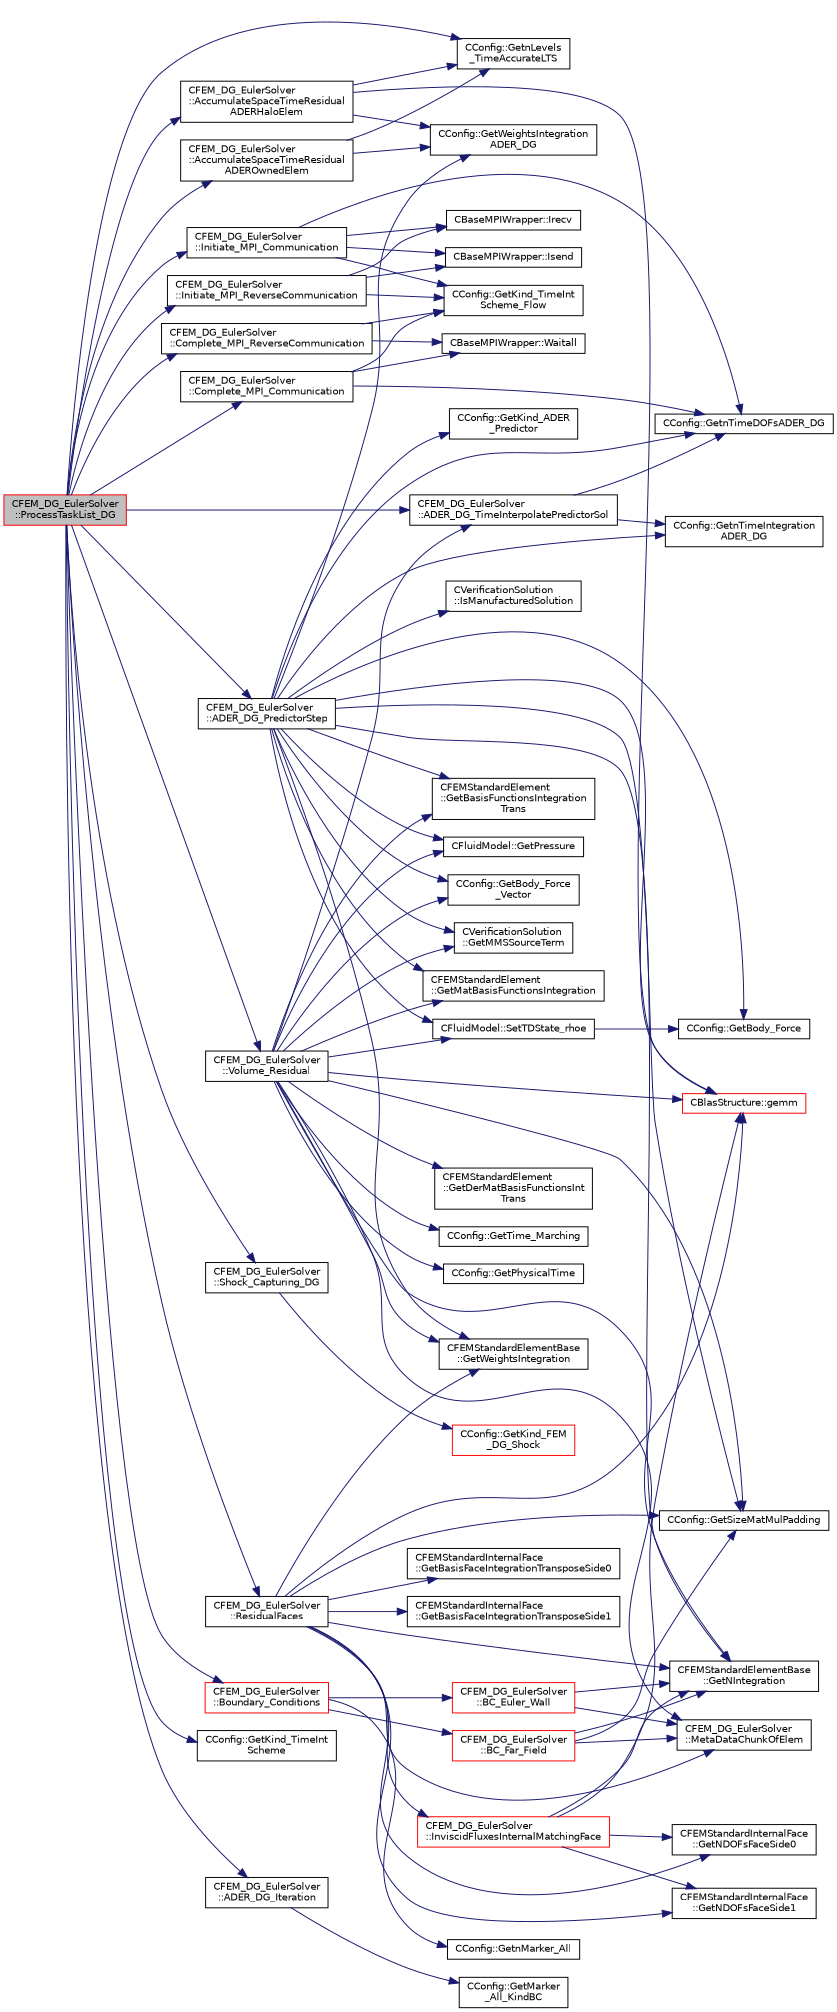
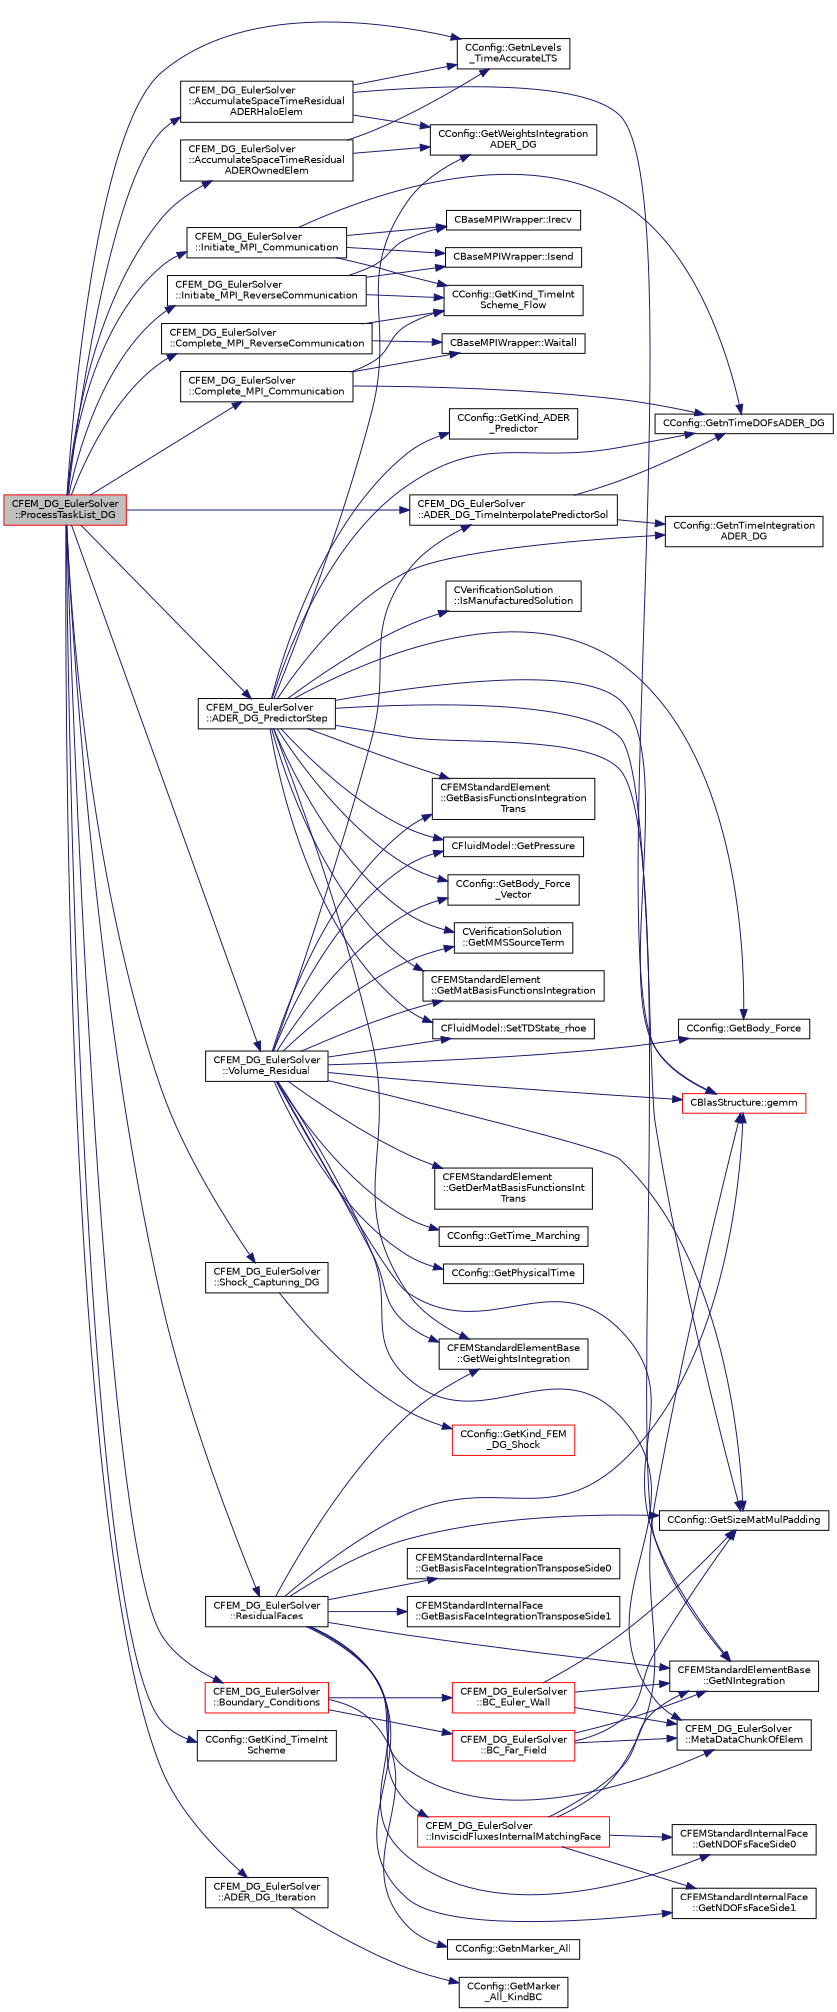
(631, 1029) -> (504, 1057)
none -> (641, 1618)
